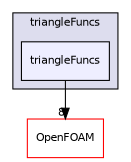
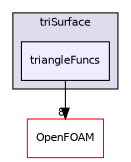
(65, 23) -> (65, 23)
